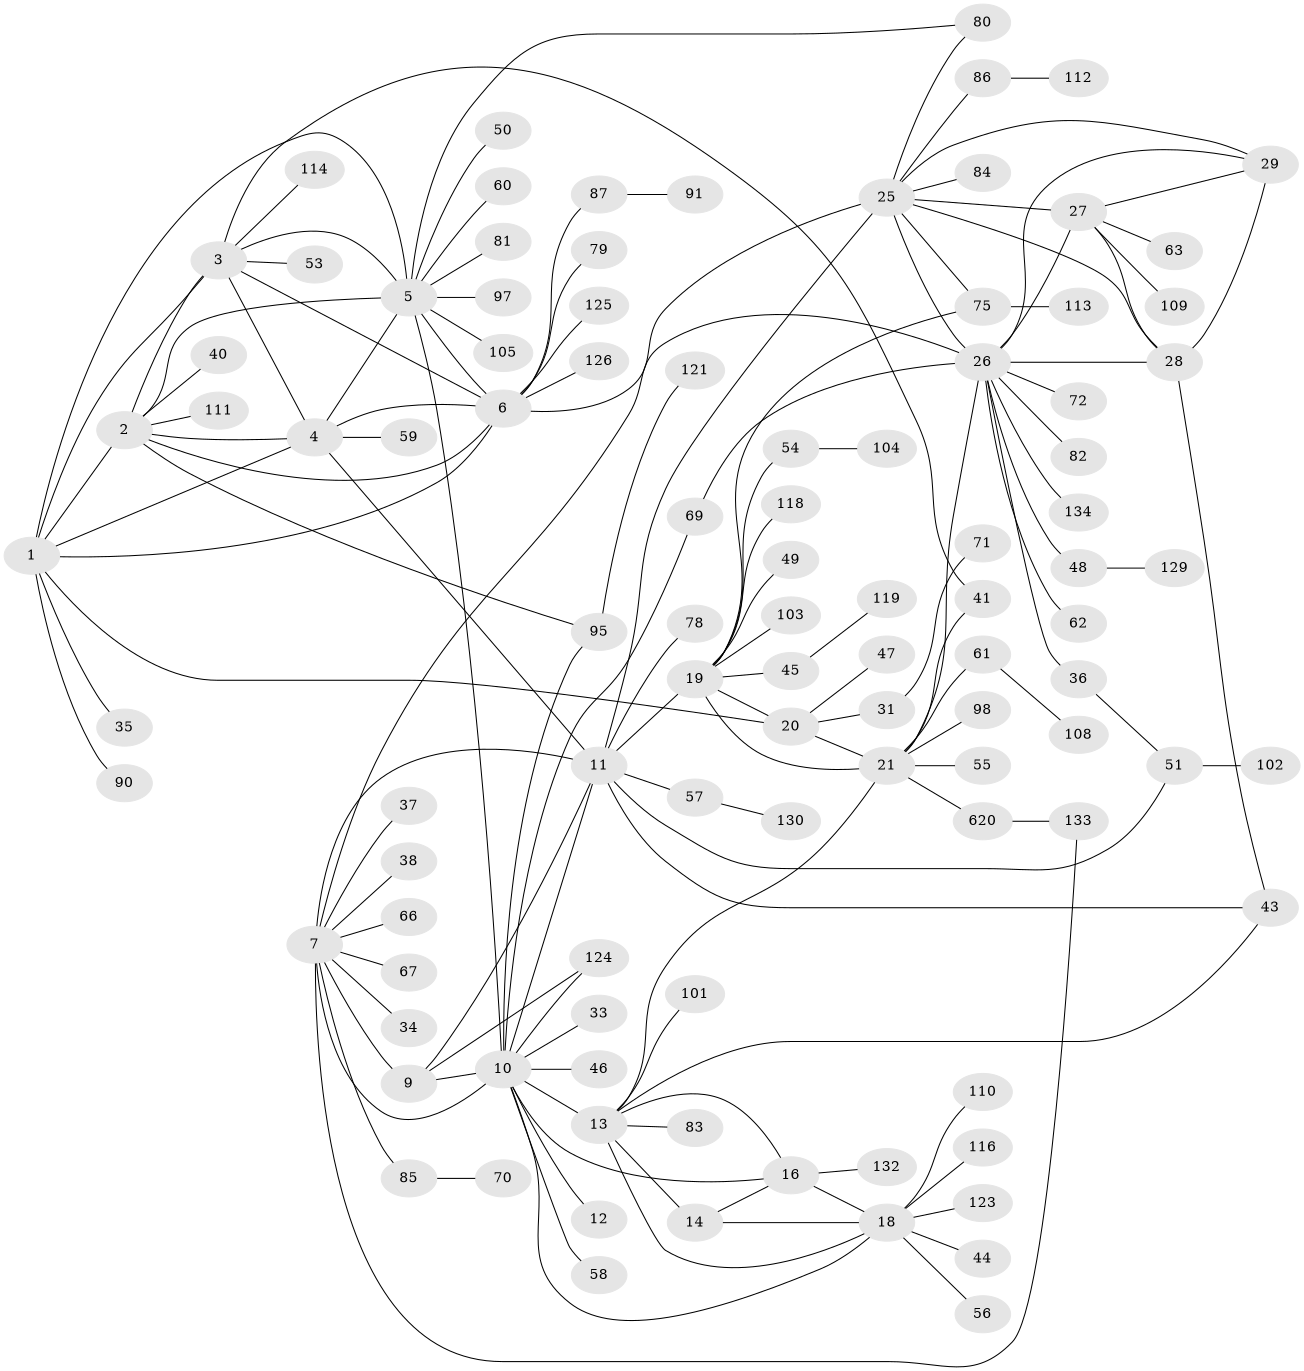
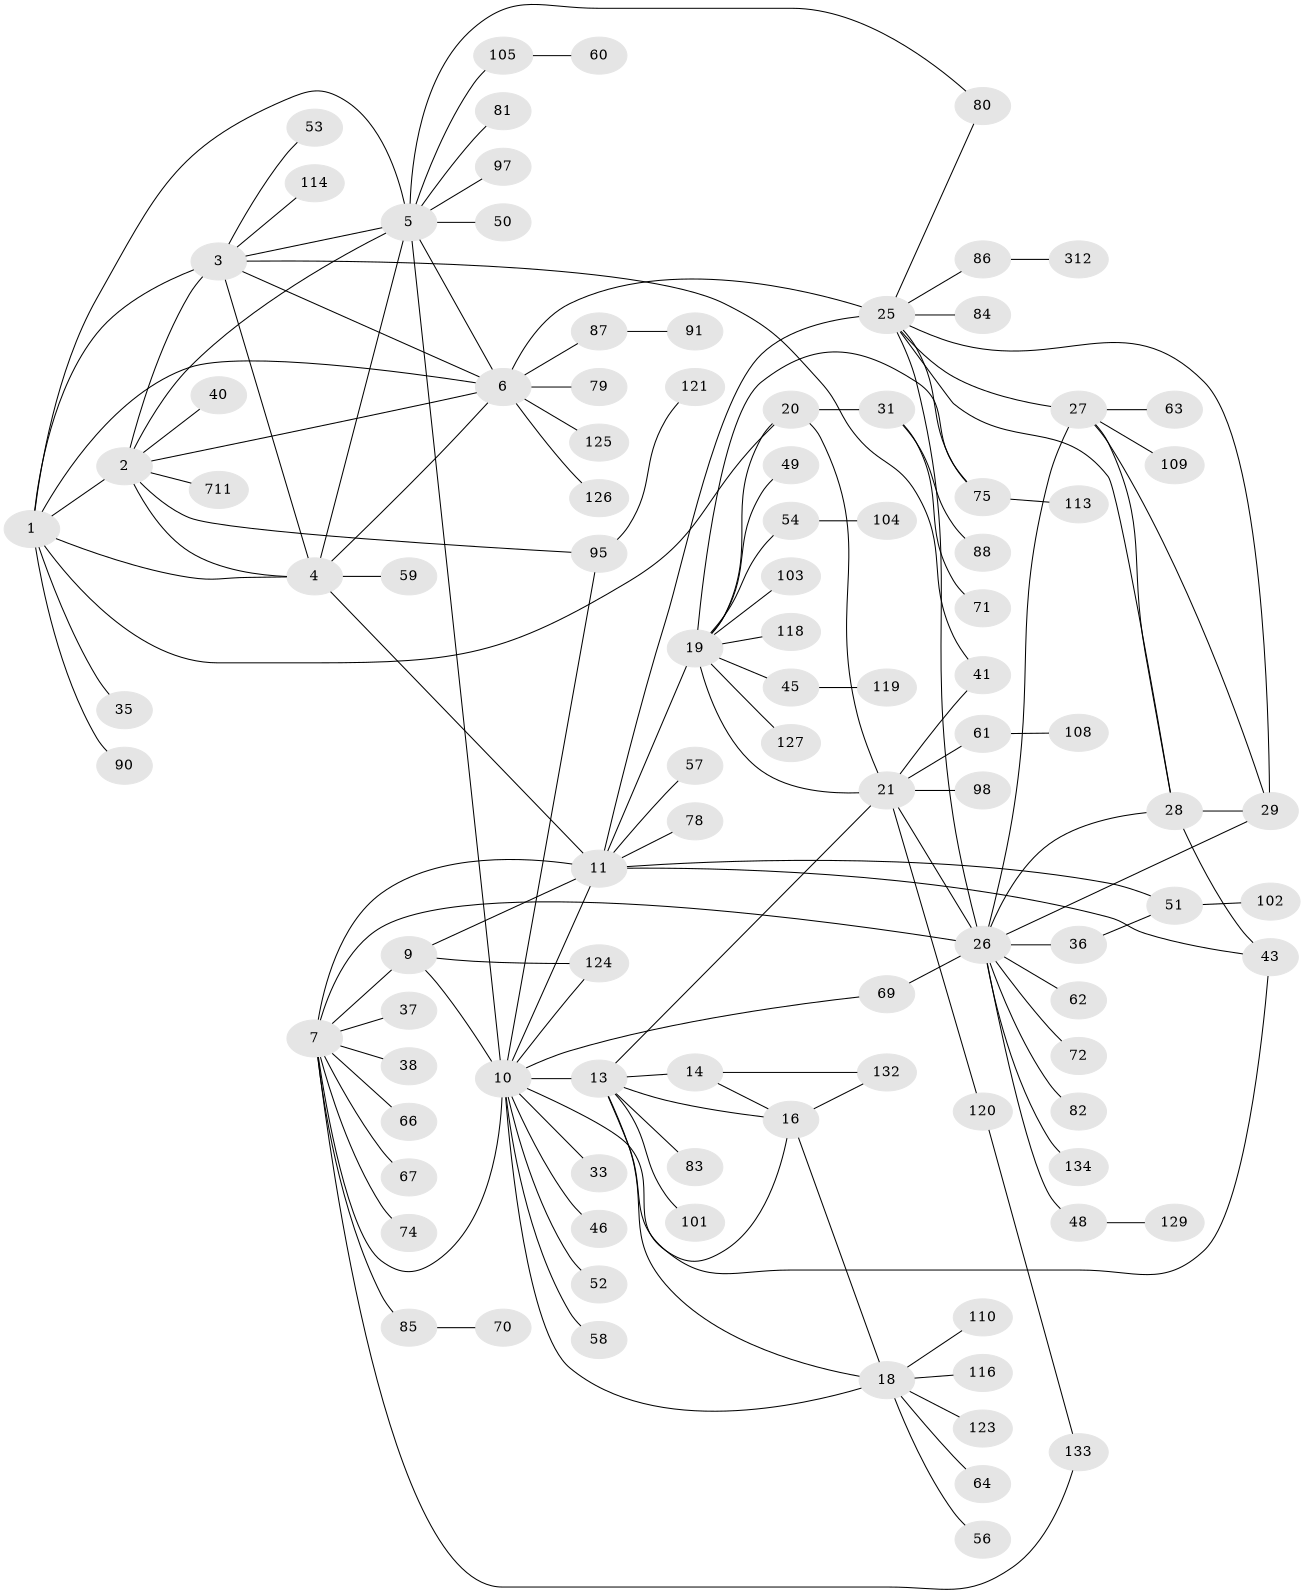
(1079, 78) -> (1079, 259)
(452, 240) -> (552, 56)
(219, 411) -> (219, 490)
none -> (983, 553)
(887, 655) -> none
none -> (791, 743)
(983, 766) -> none
(791, 821) -> none
(983, 821) -> (983, 1112)
(409, 1028) -> (409, 1233)
(599, 1220) -> (599, 1284)
(791, 1223) -> (790, 1072)
(983, 1259) -> (983, 1484)
